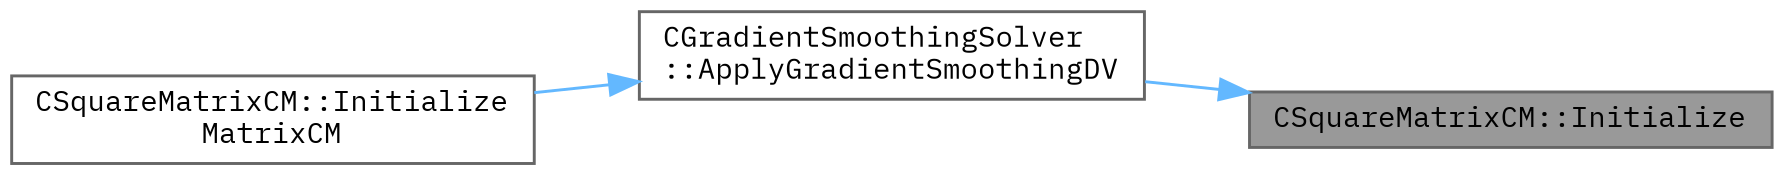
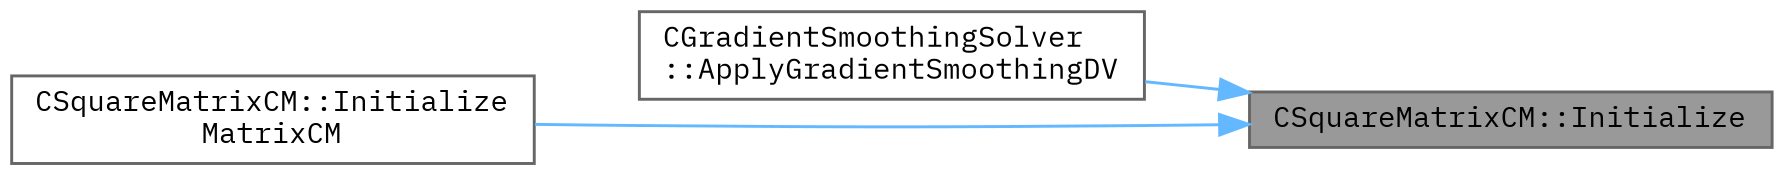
(572, 89) -> (877, 127)
